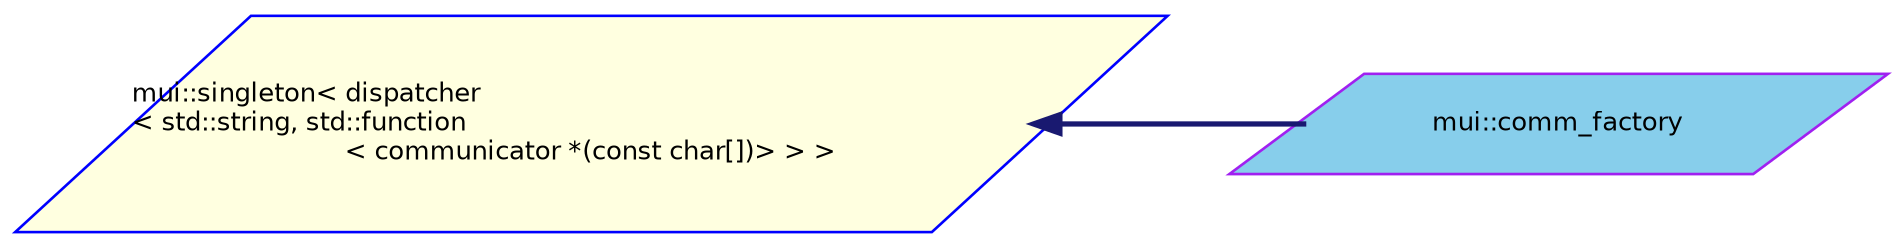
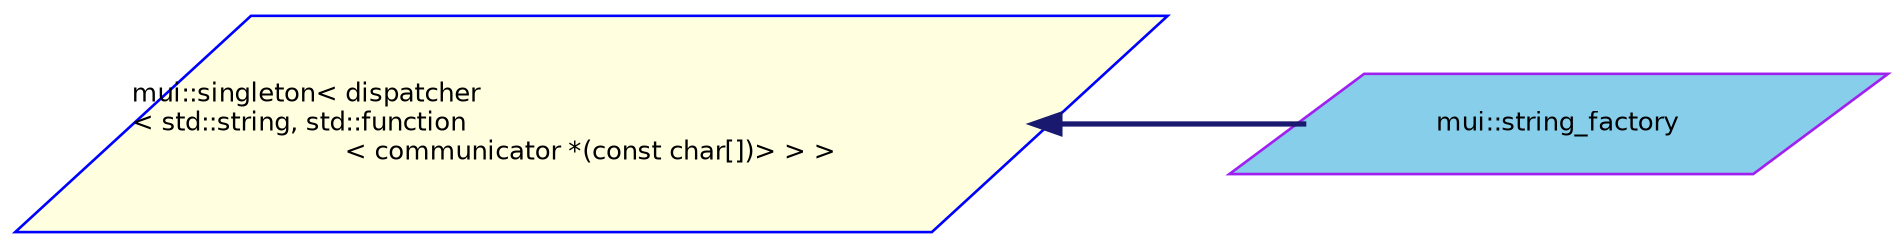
(1559, 124) -> (1559, 124)
